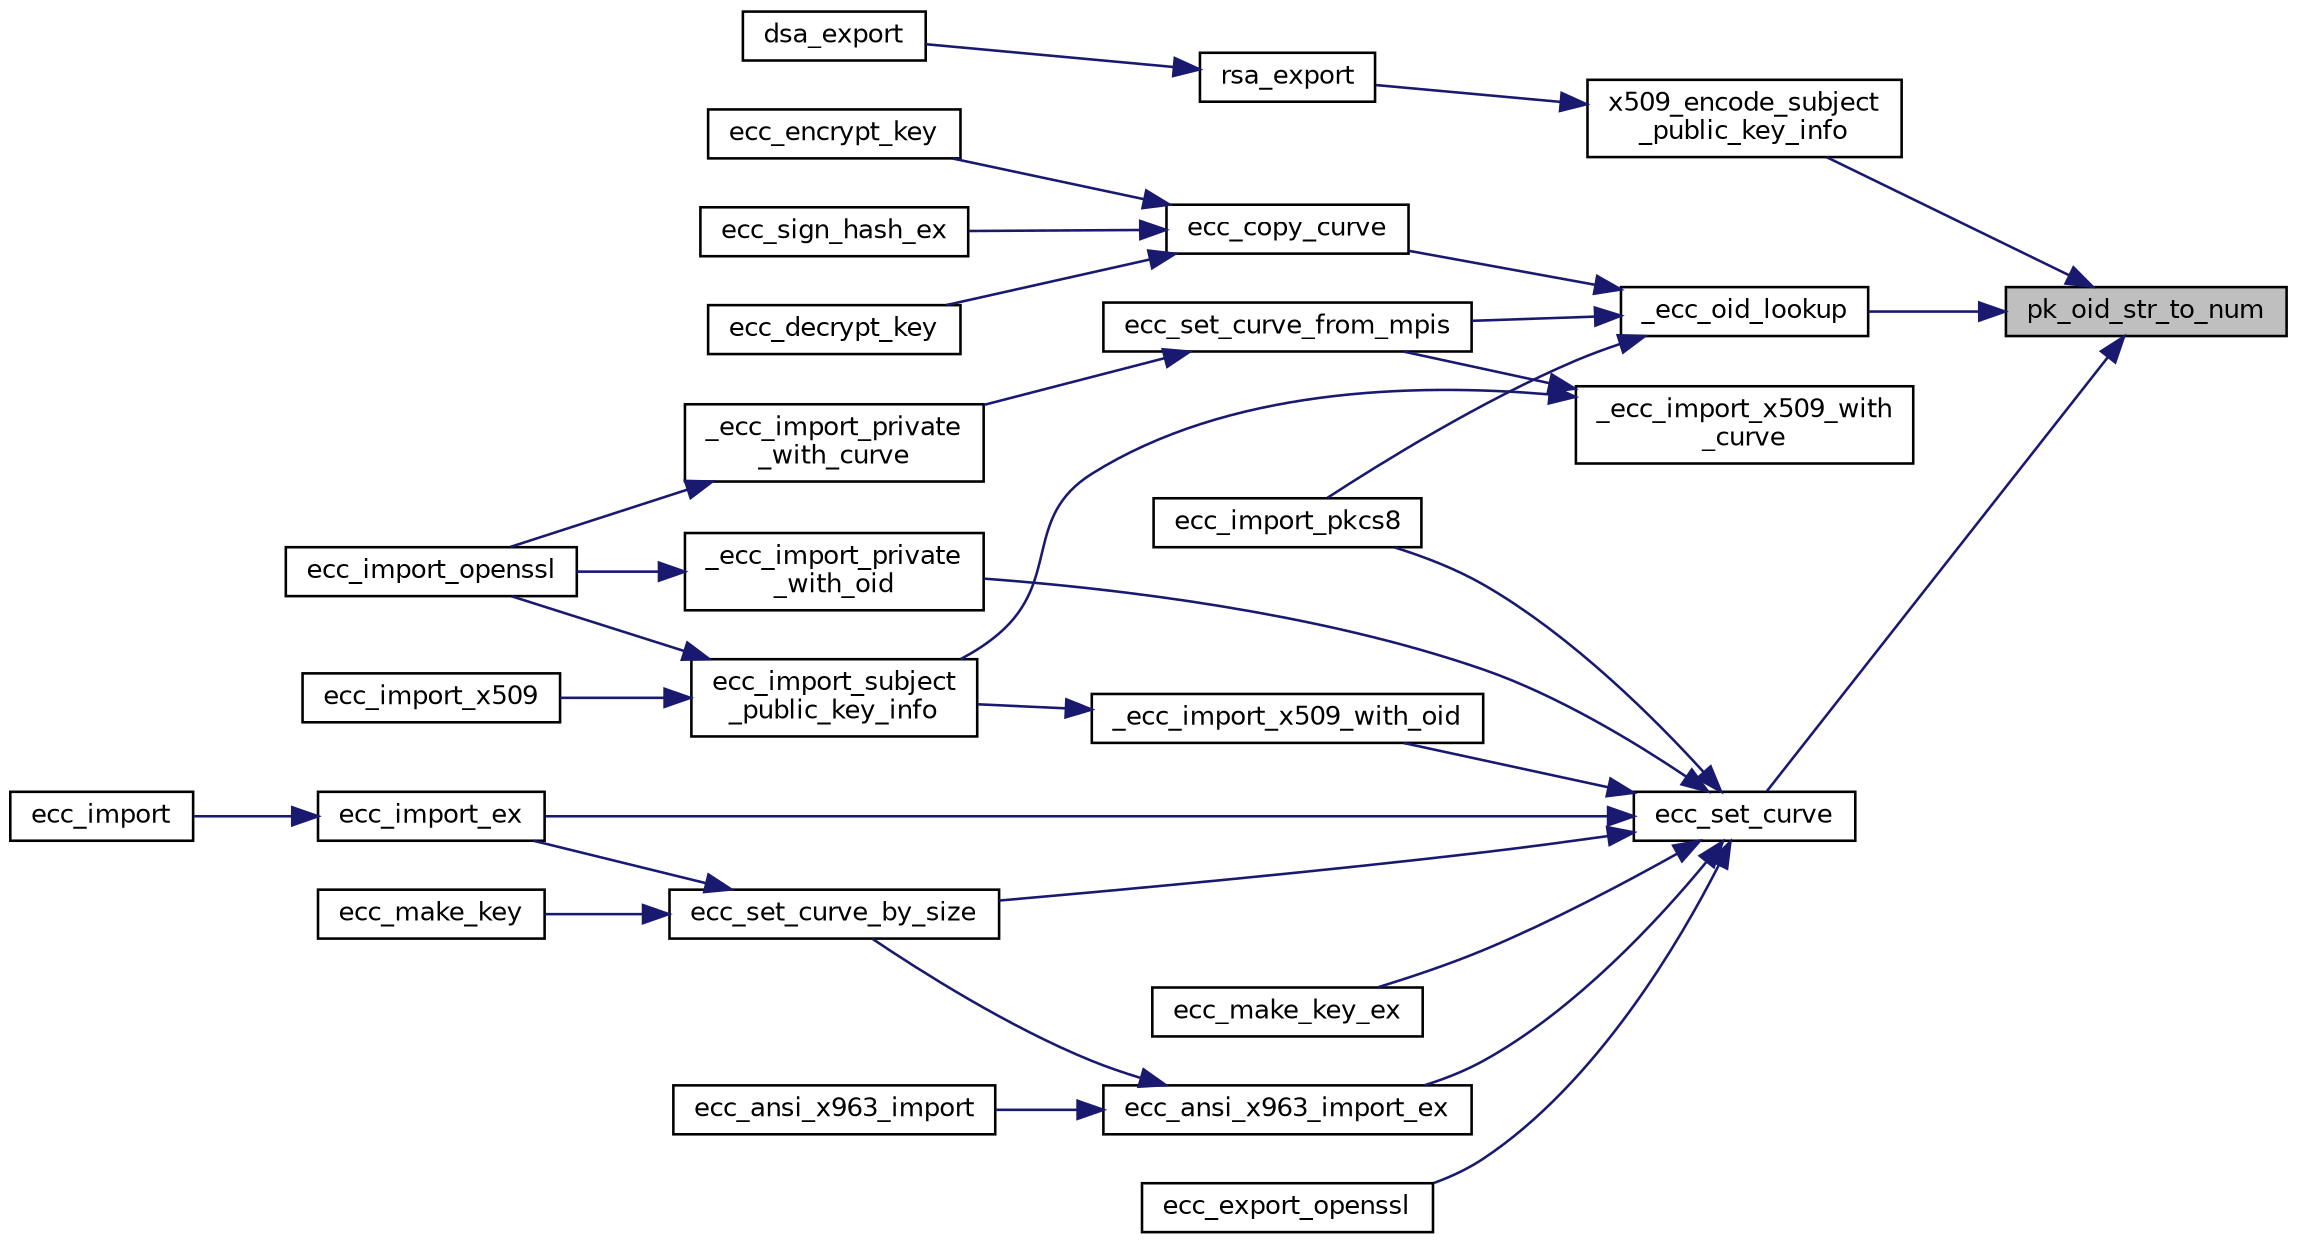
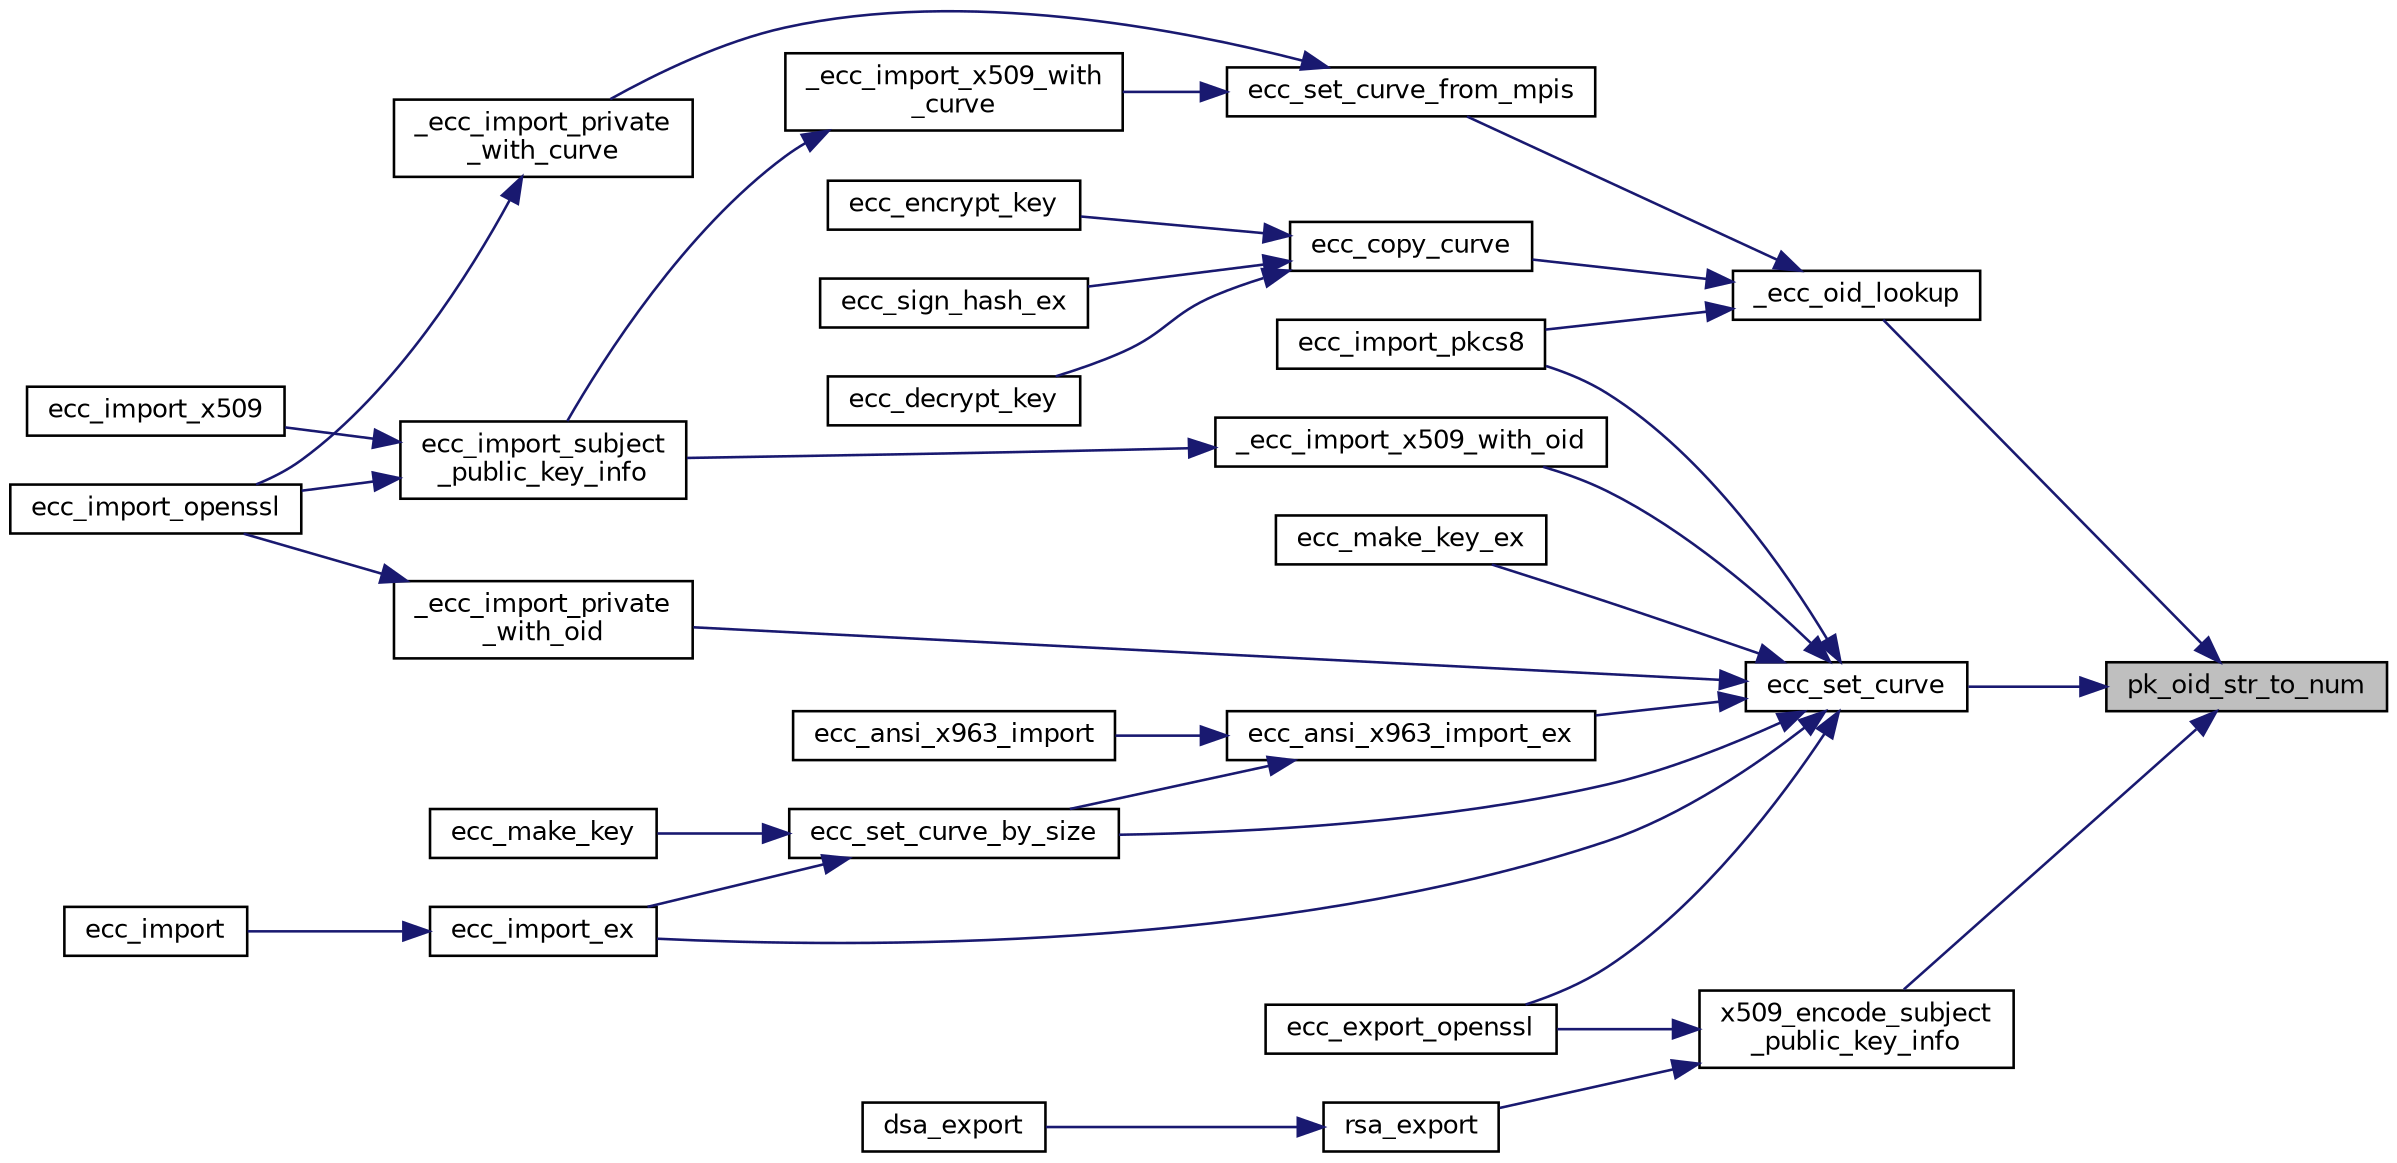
(1476, 367) -> (1162, 92)
none -> (1615, 1029)
